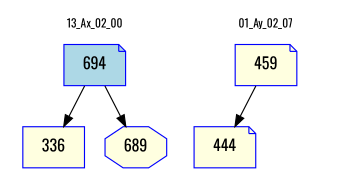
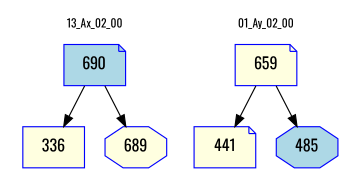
(266, 25) -> (266, 25)
(95, 65) -> (95, 65)
(266, 65) -> (266, 65)
(225, 147) -> (225, 147)
none -> (307, 147)
